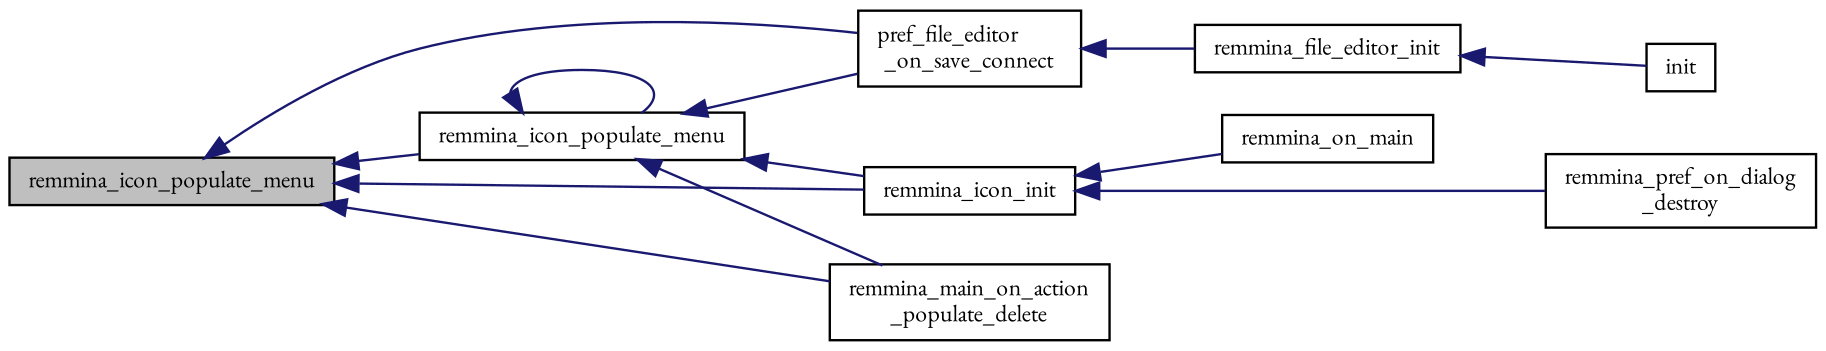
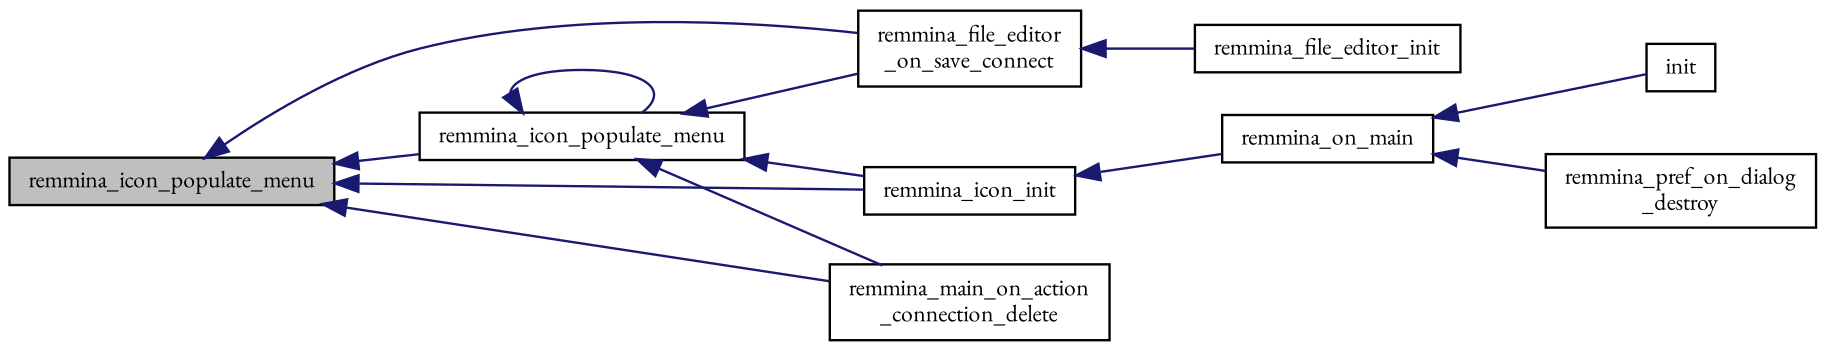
(970, 49) -> (970, 49)
(1566, 61) -> (1552, 93)
(1323, 191) -> (1501, 164)
(970, 302) -> (970, 302)
